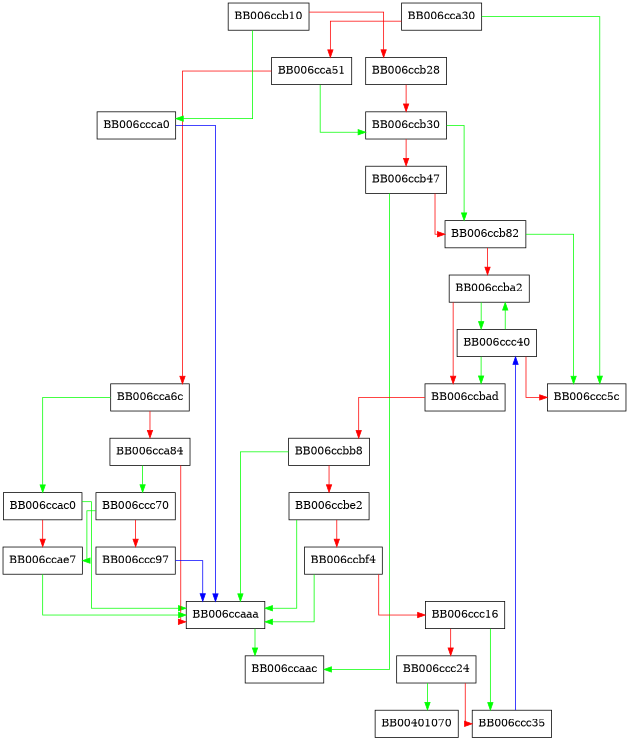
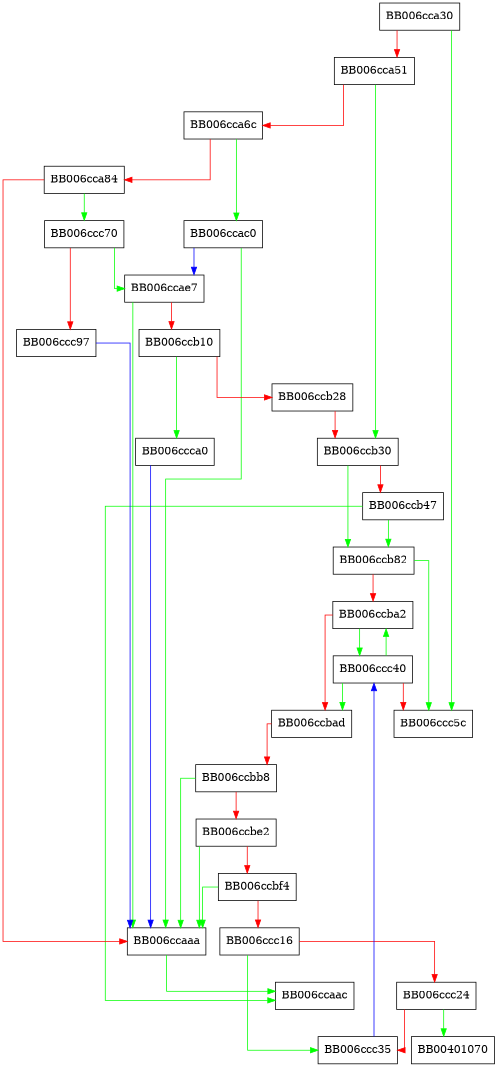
(435, 215) -> (388, 530)
none -> (172, 312)
(43, 530) -> (194, 258)
